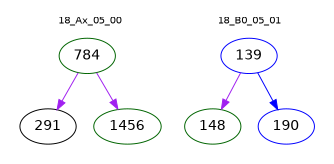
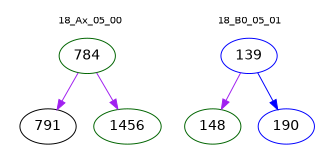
(48, 126) -> (48, 126)
